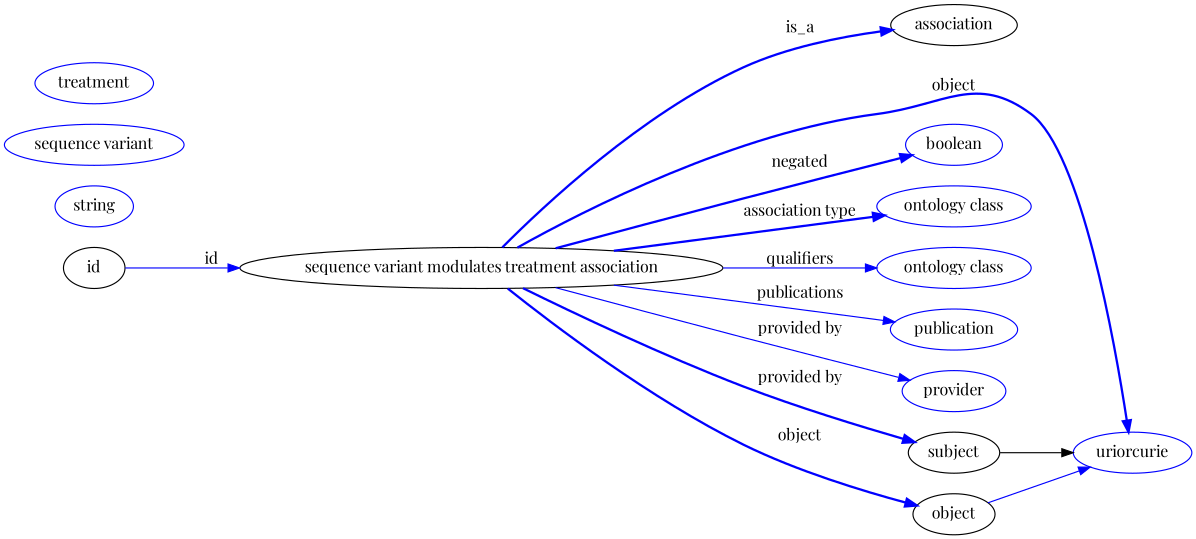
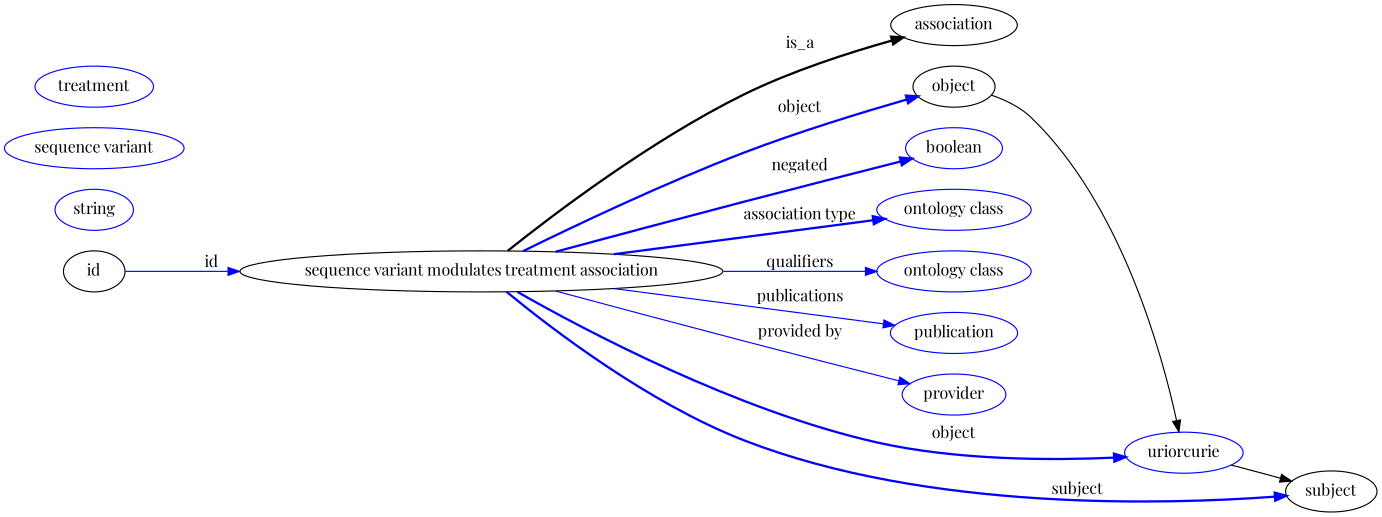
(674, 106) -> (689, 125)
(800, 378) -> (1078, 490)
(1031, 453) -> (1256, 472)
(1034, 487) -> (1115, 238)
